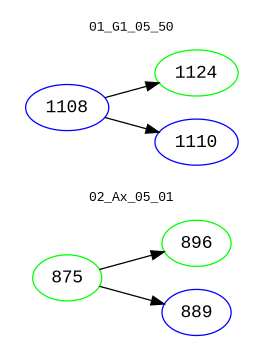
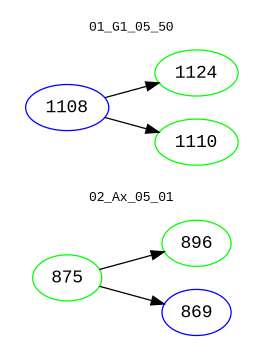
(197, 142) -> (197, 142)
(197, 312) -> (197, 312)
